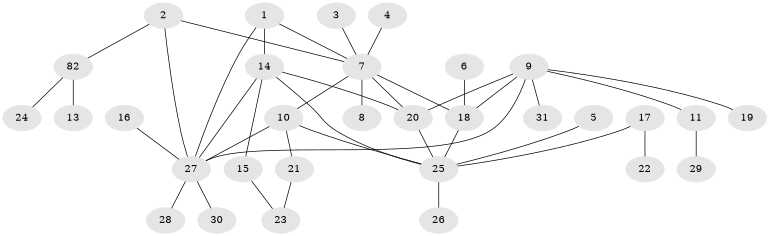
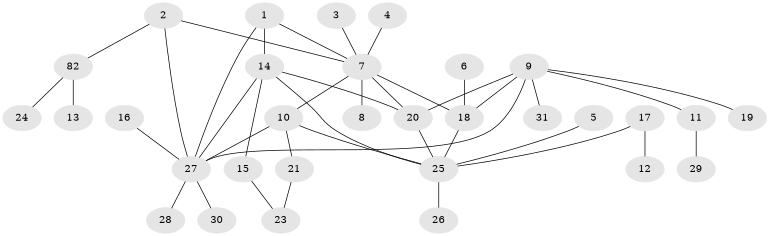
(645, 169) -> (645, 169)
